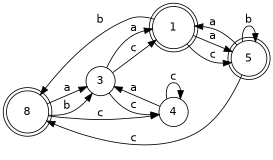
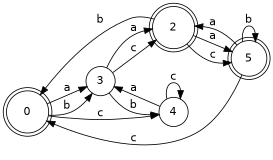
(174, 28) -> (174, 28)
(134, 105) -> (134, 105)
(28, 112) -> (28, 112)
